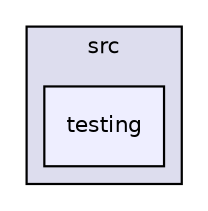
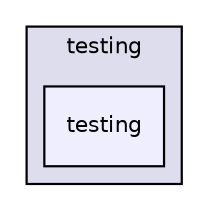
(104, 48) -> (104, 48)
